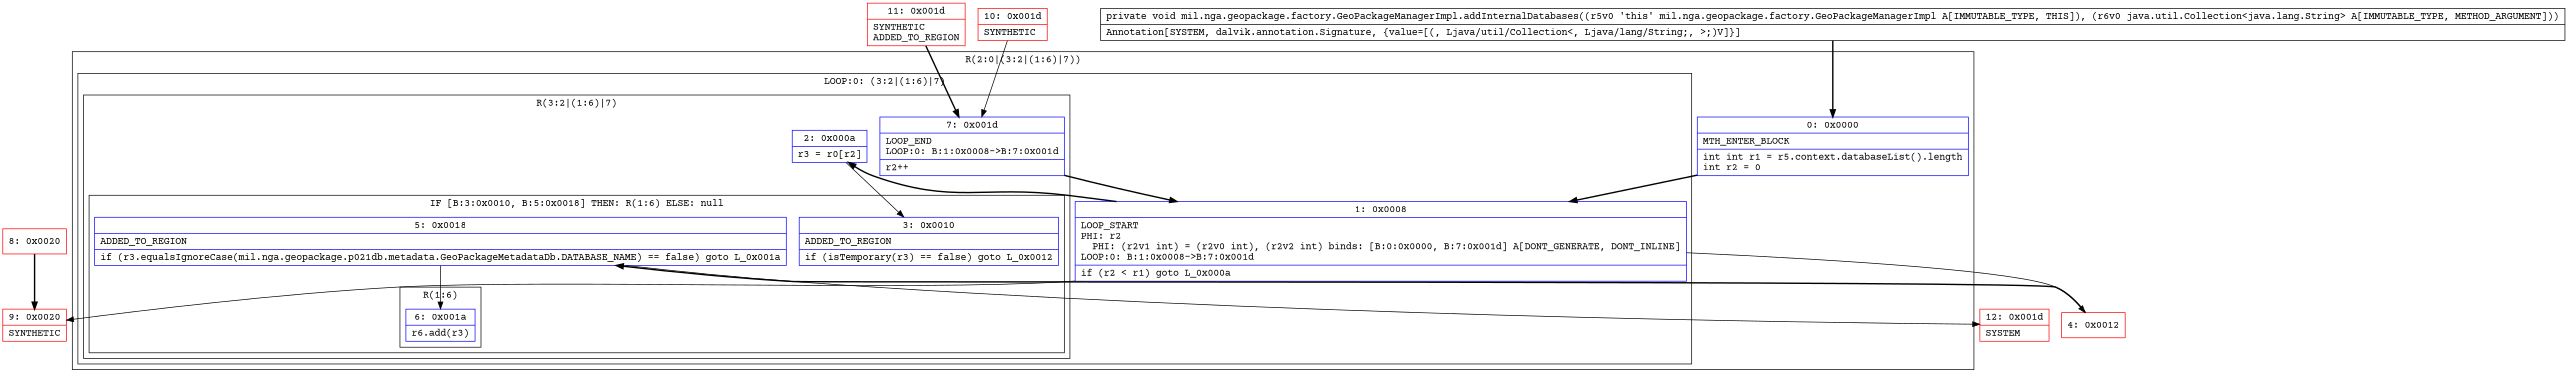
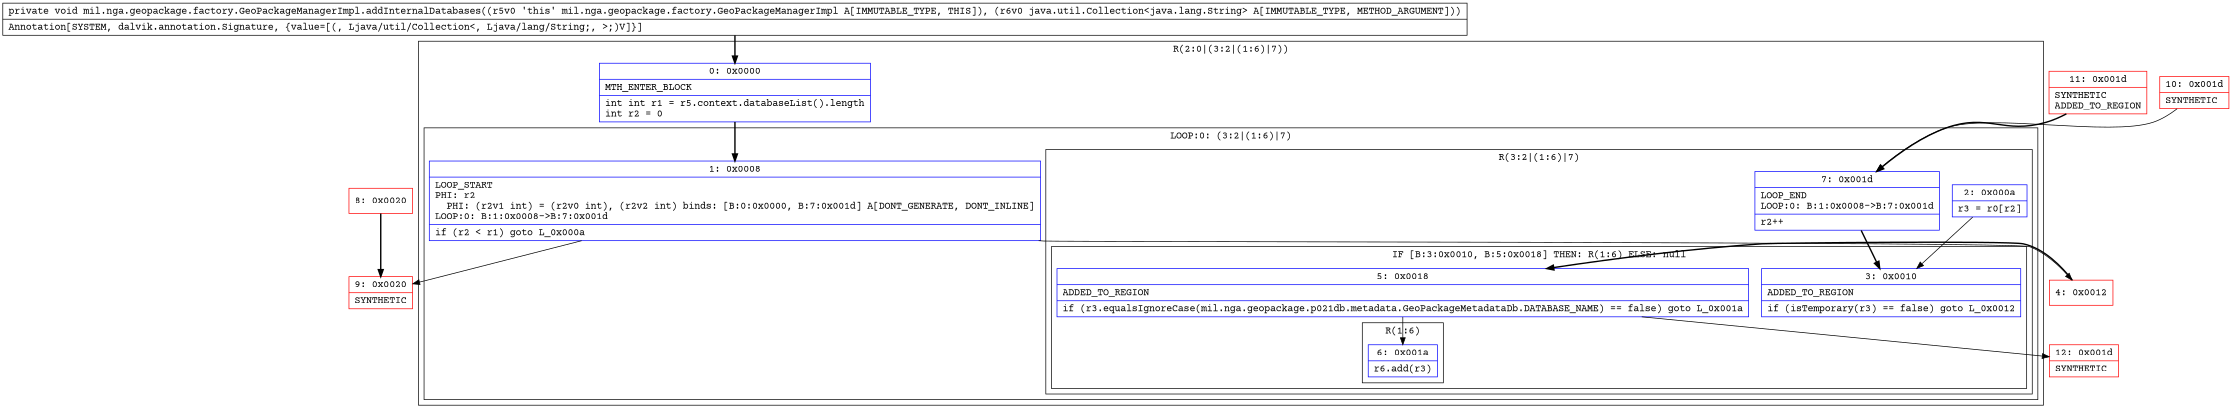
(1117, 188) -> (1871, 251)
(937, 191) -> none
(2003, 333) -> (2081, 369)
